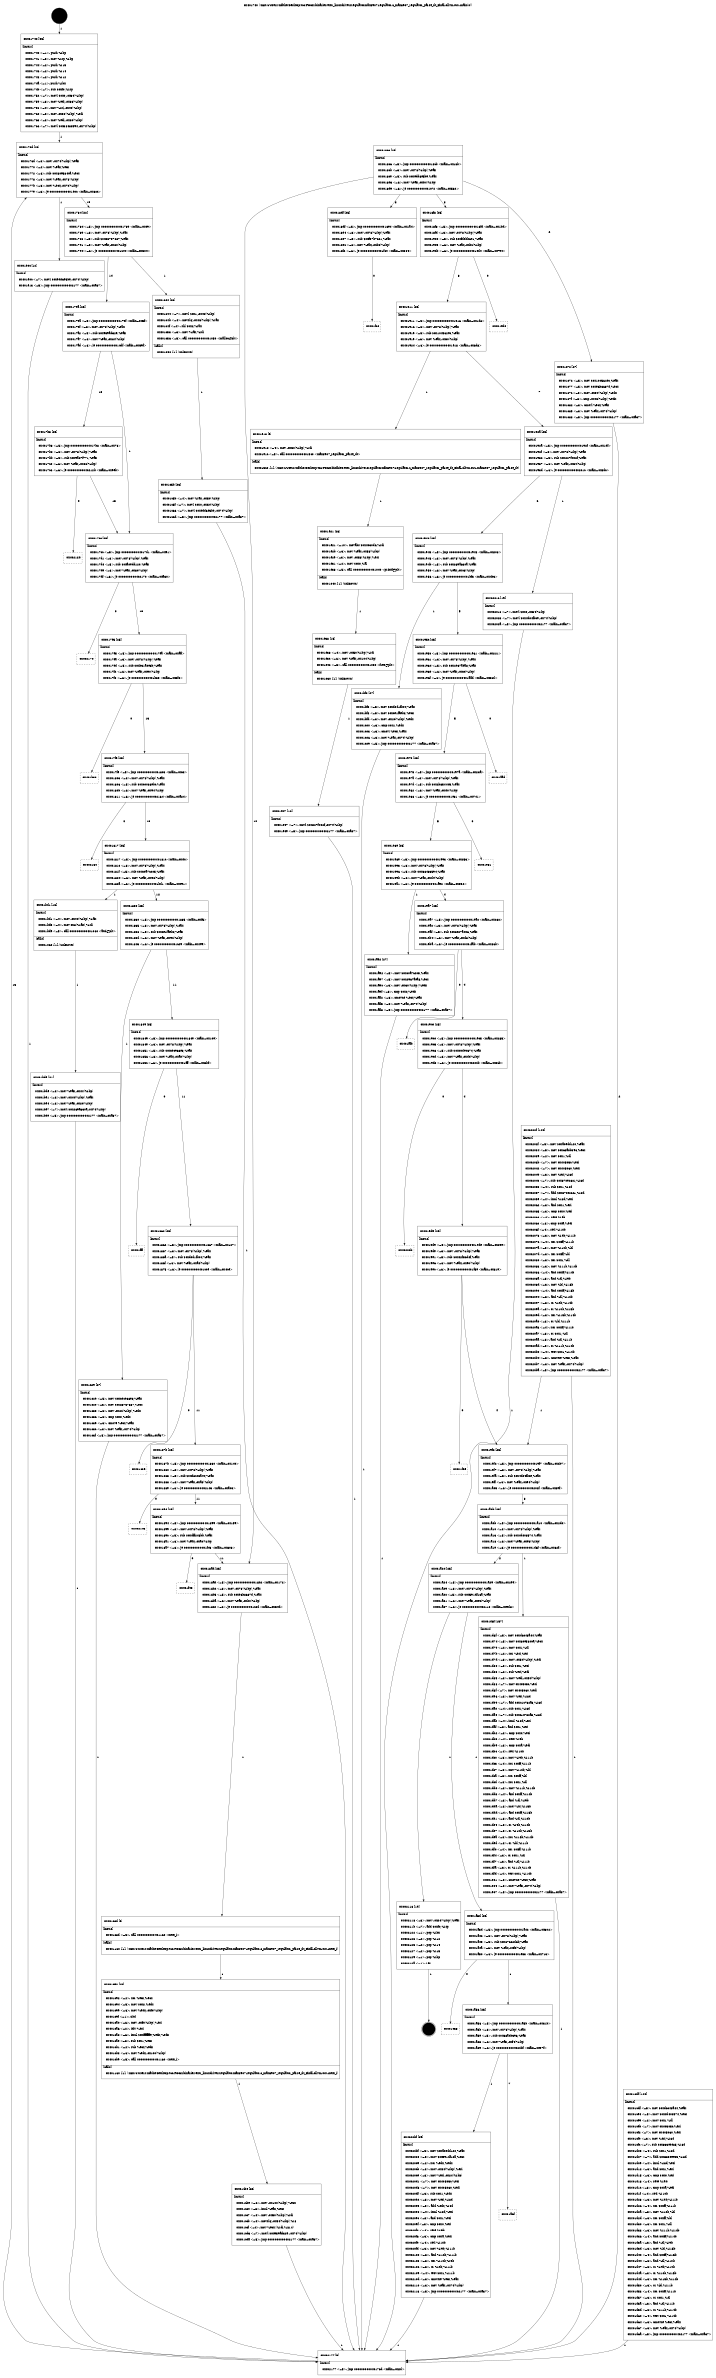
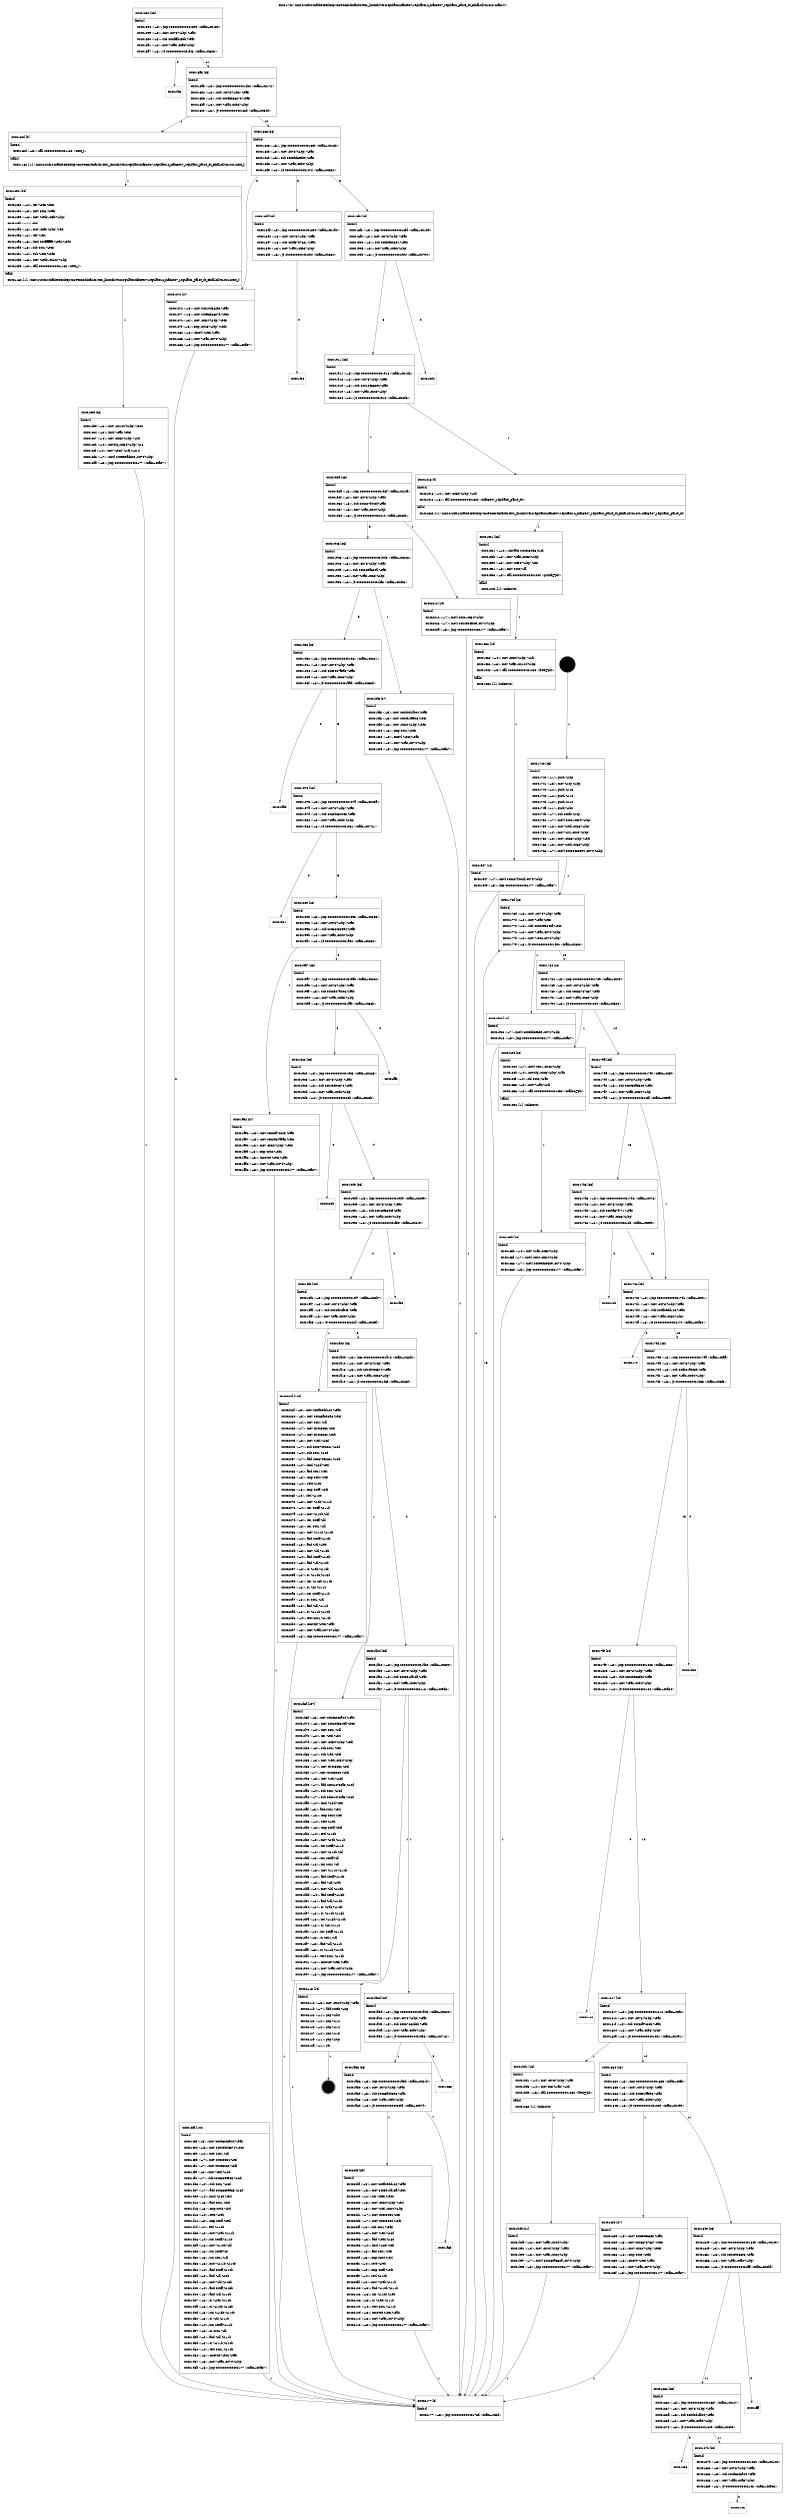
(252, 824) -> (263, 121)
(535, 1410) -> (322, 1359)
(195, 1498) -> none
